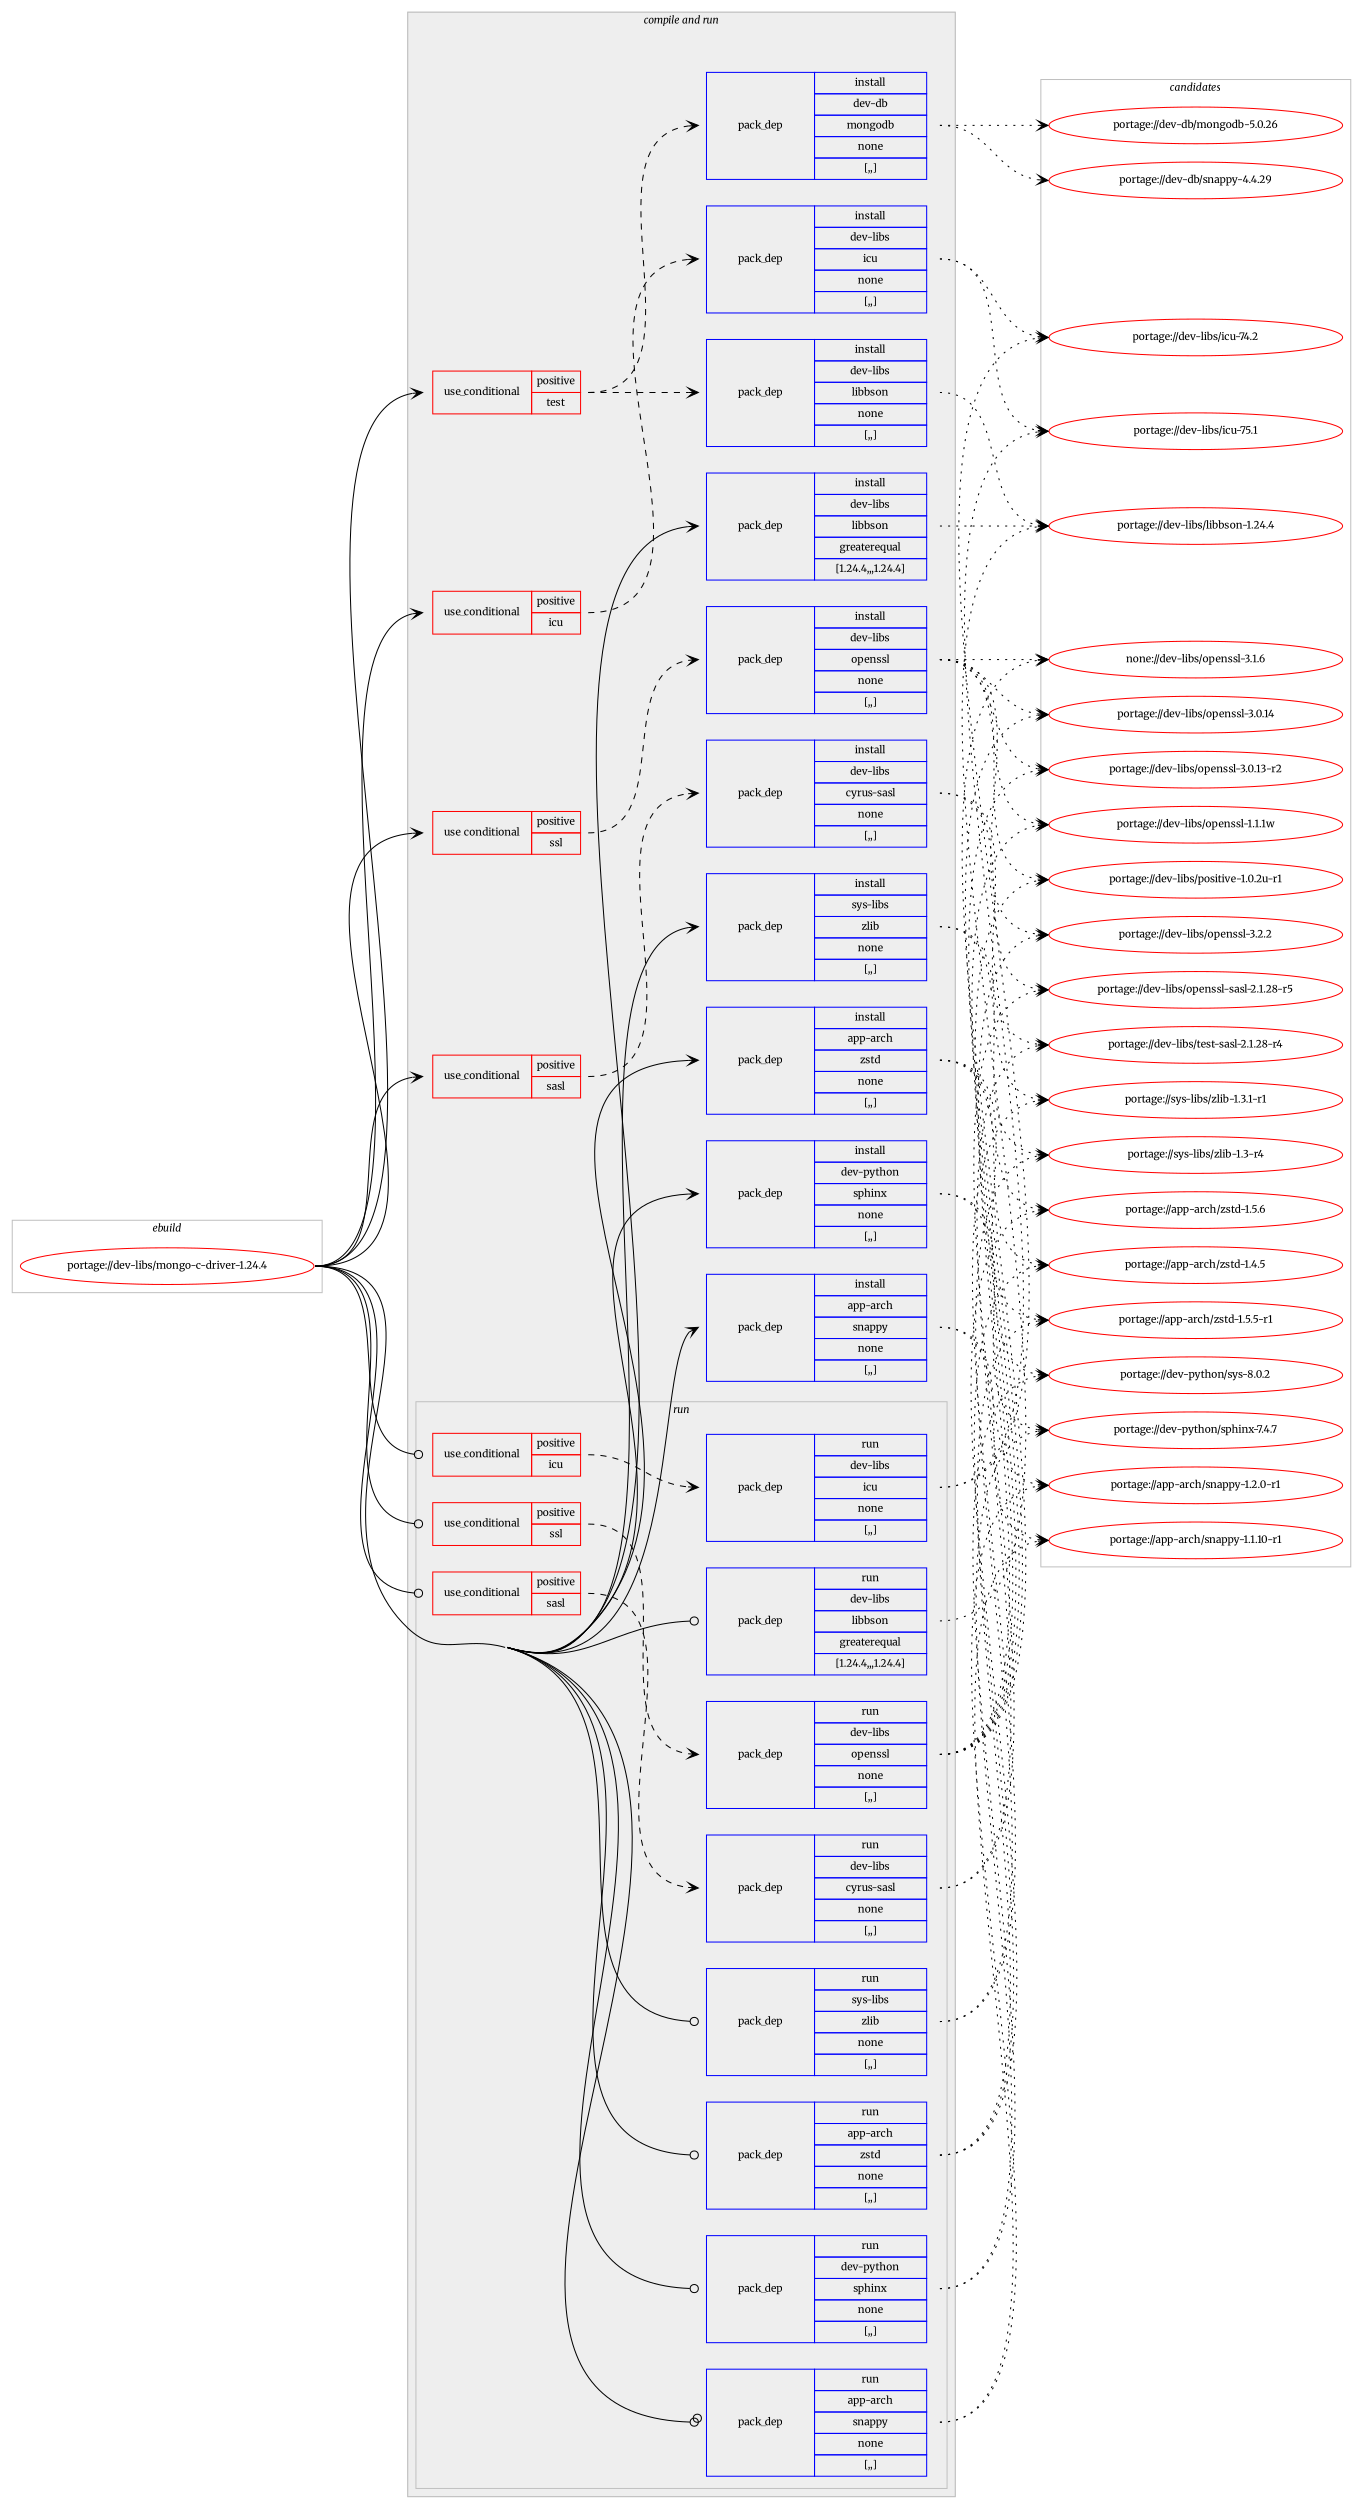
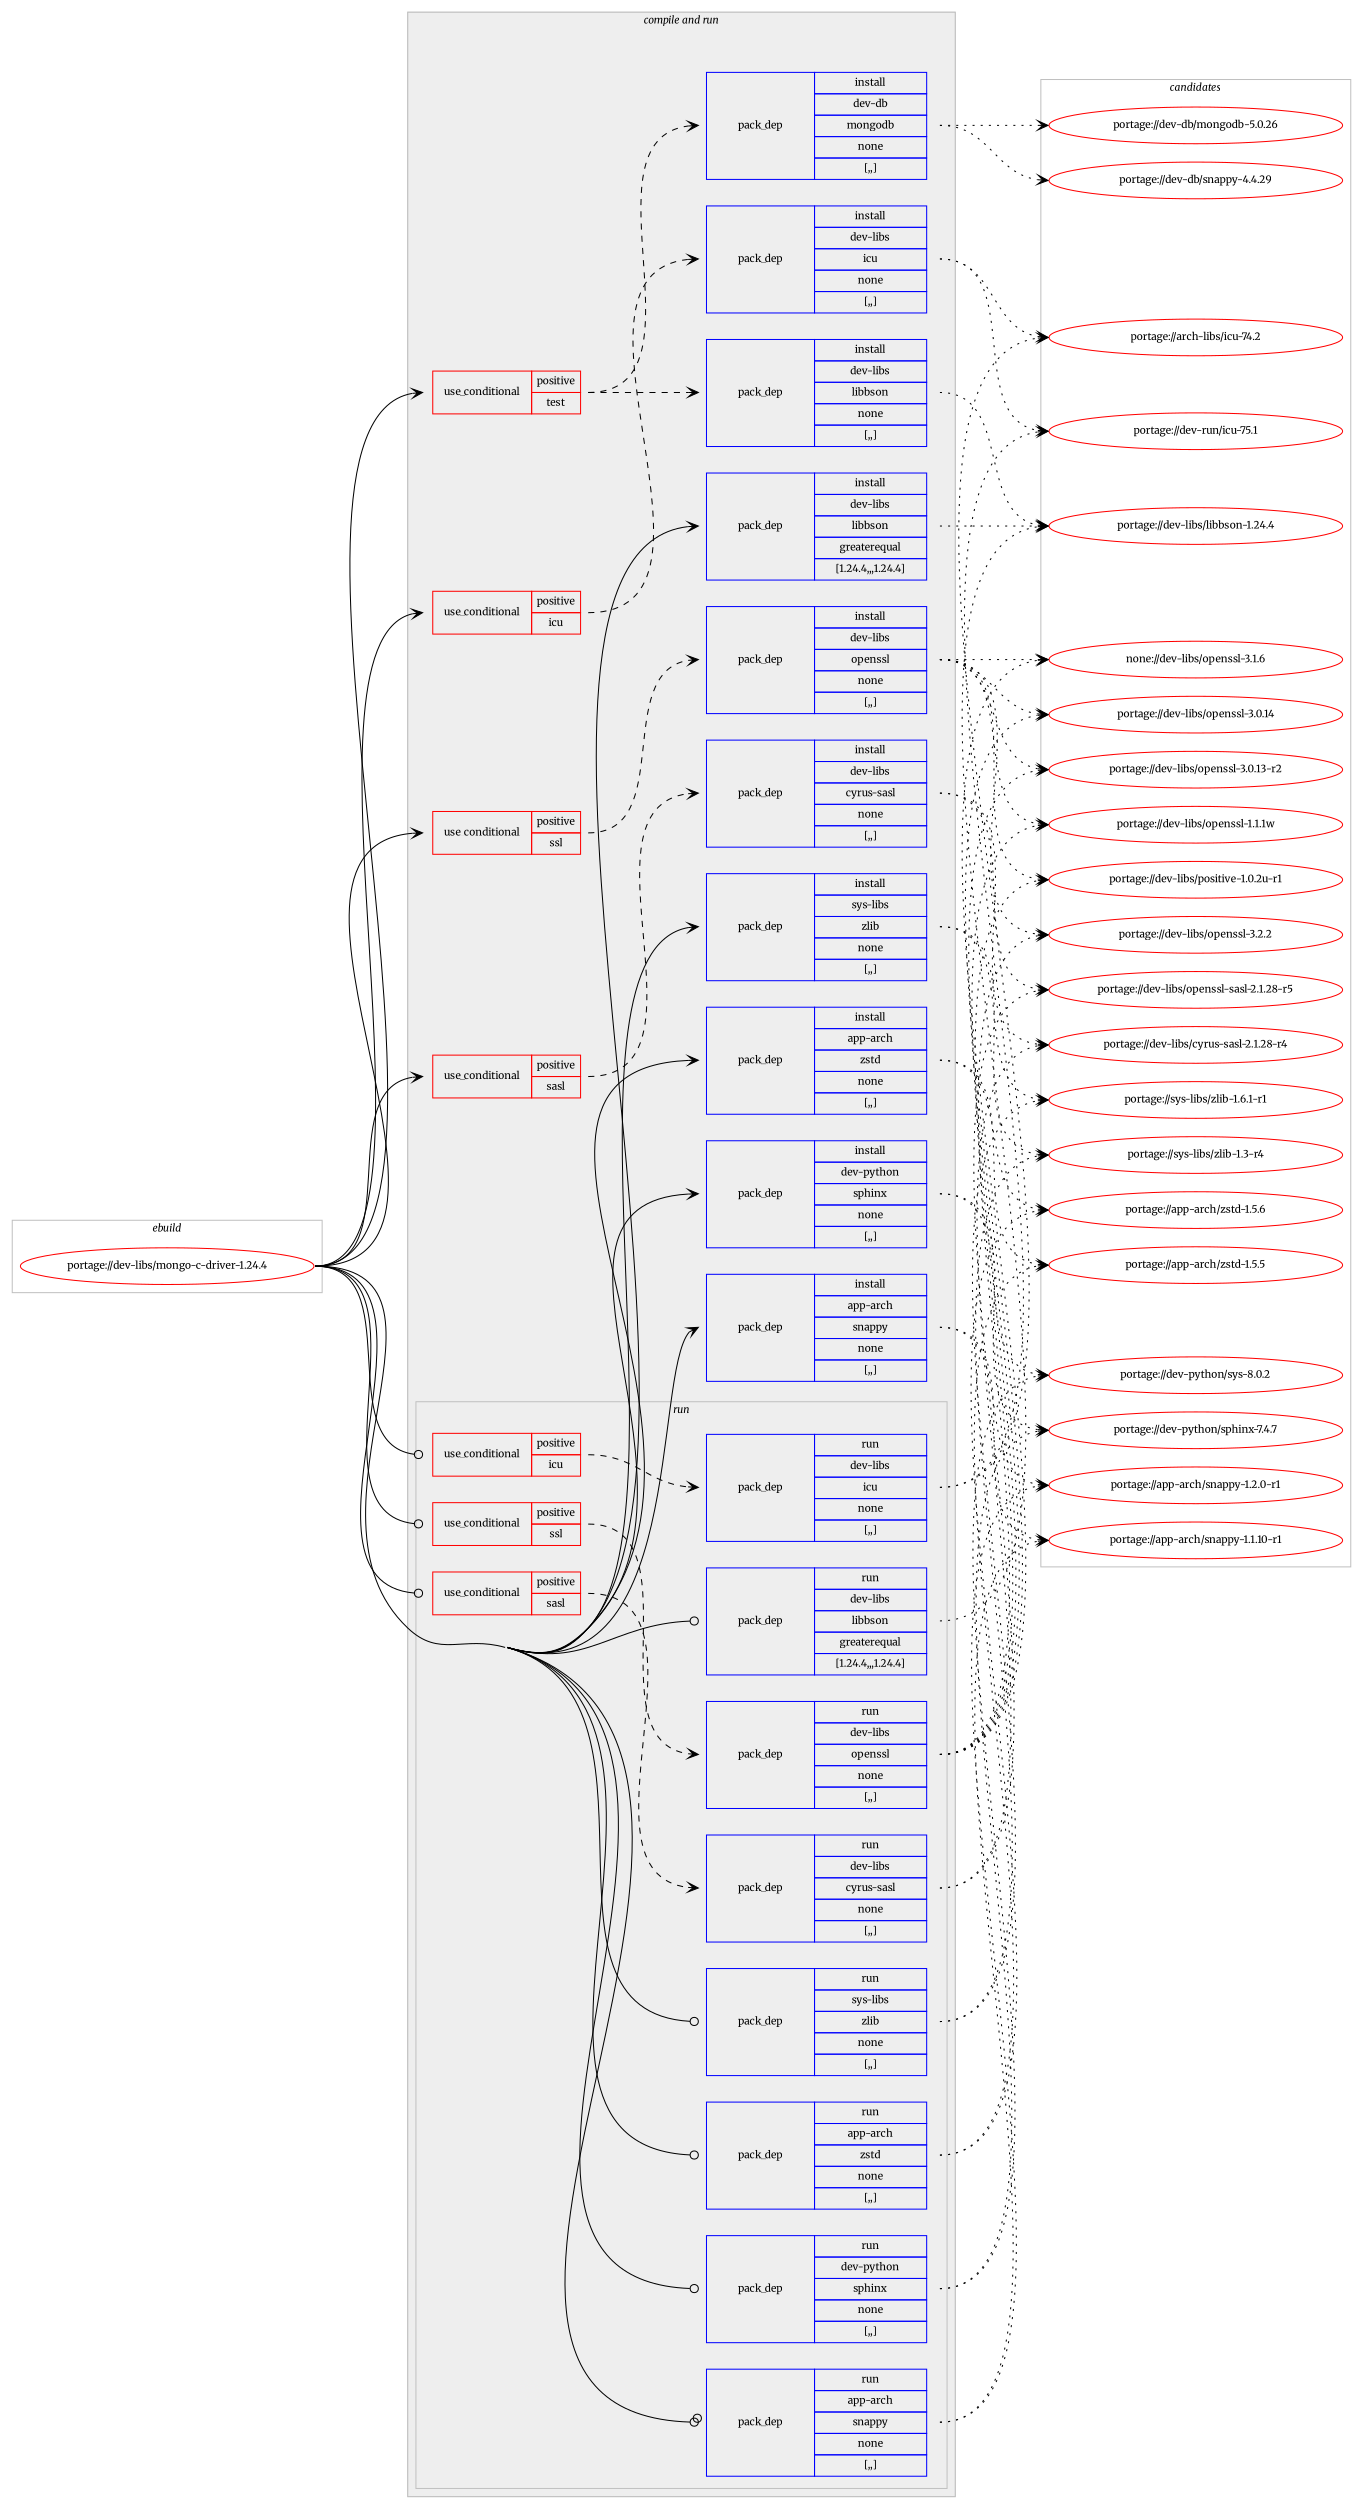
(1196, 337) -> (1196, 337)
(1196, 431) -> (1196, 431)
(1196, 1045) -> (1196, 1045)
(1196, 1100) -> (1196, 1100)
(1196, 1265) -> (1196, 1265)
(1196, 1320) -> none
